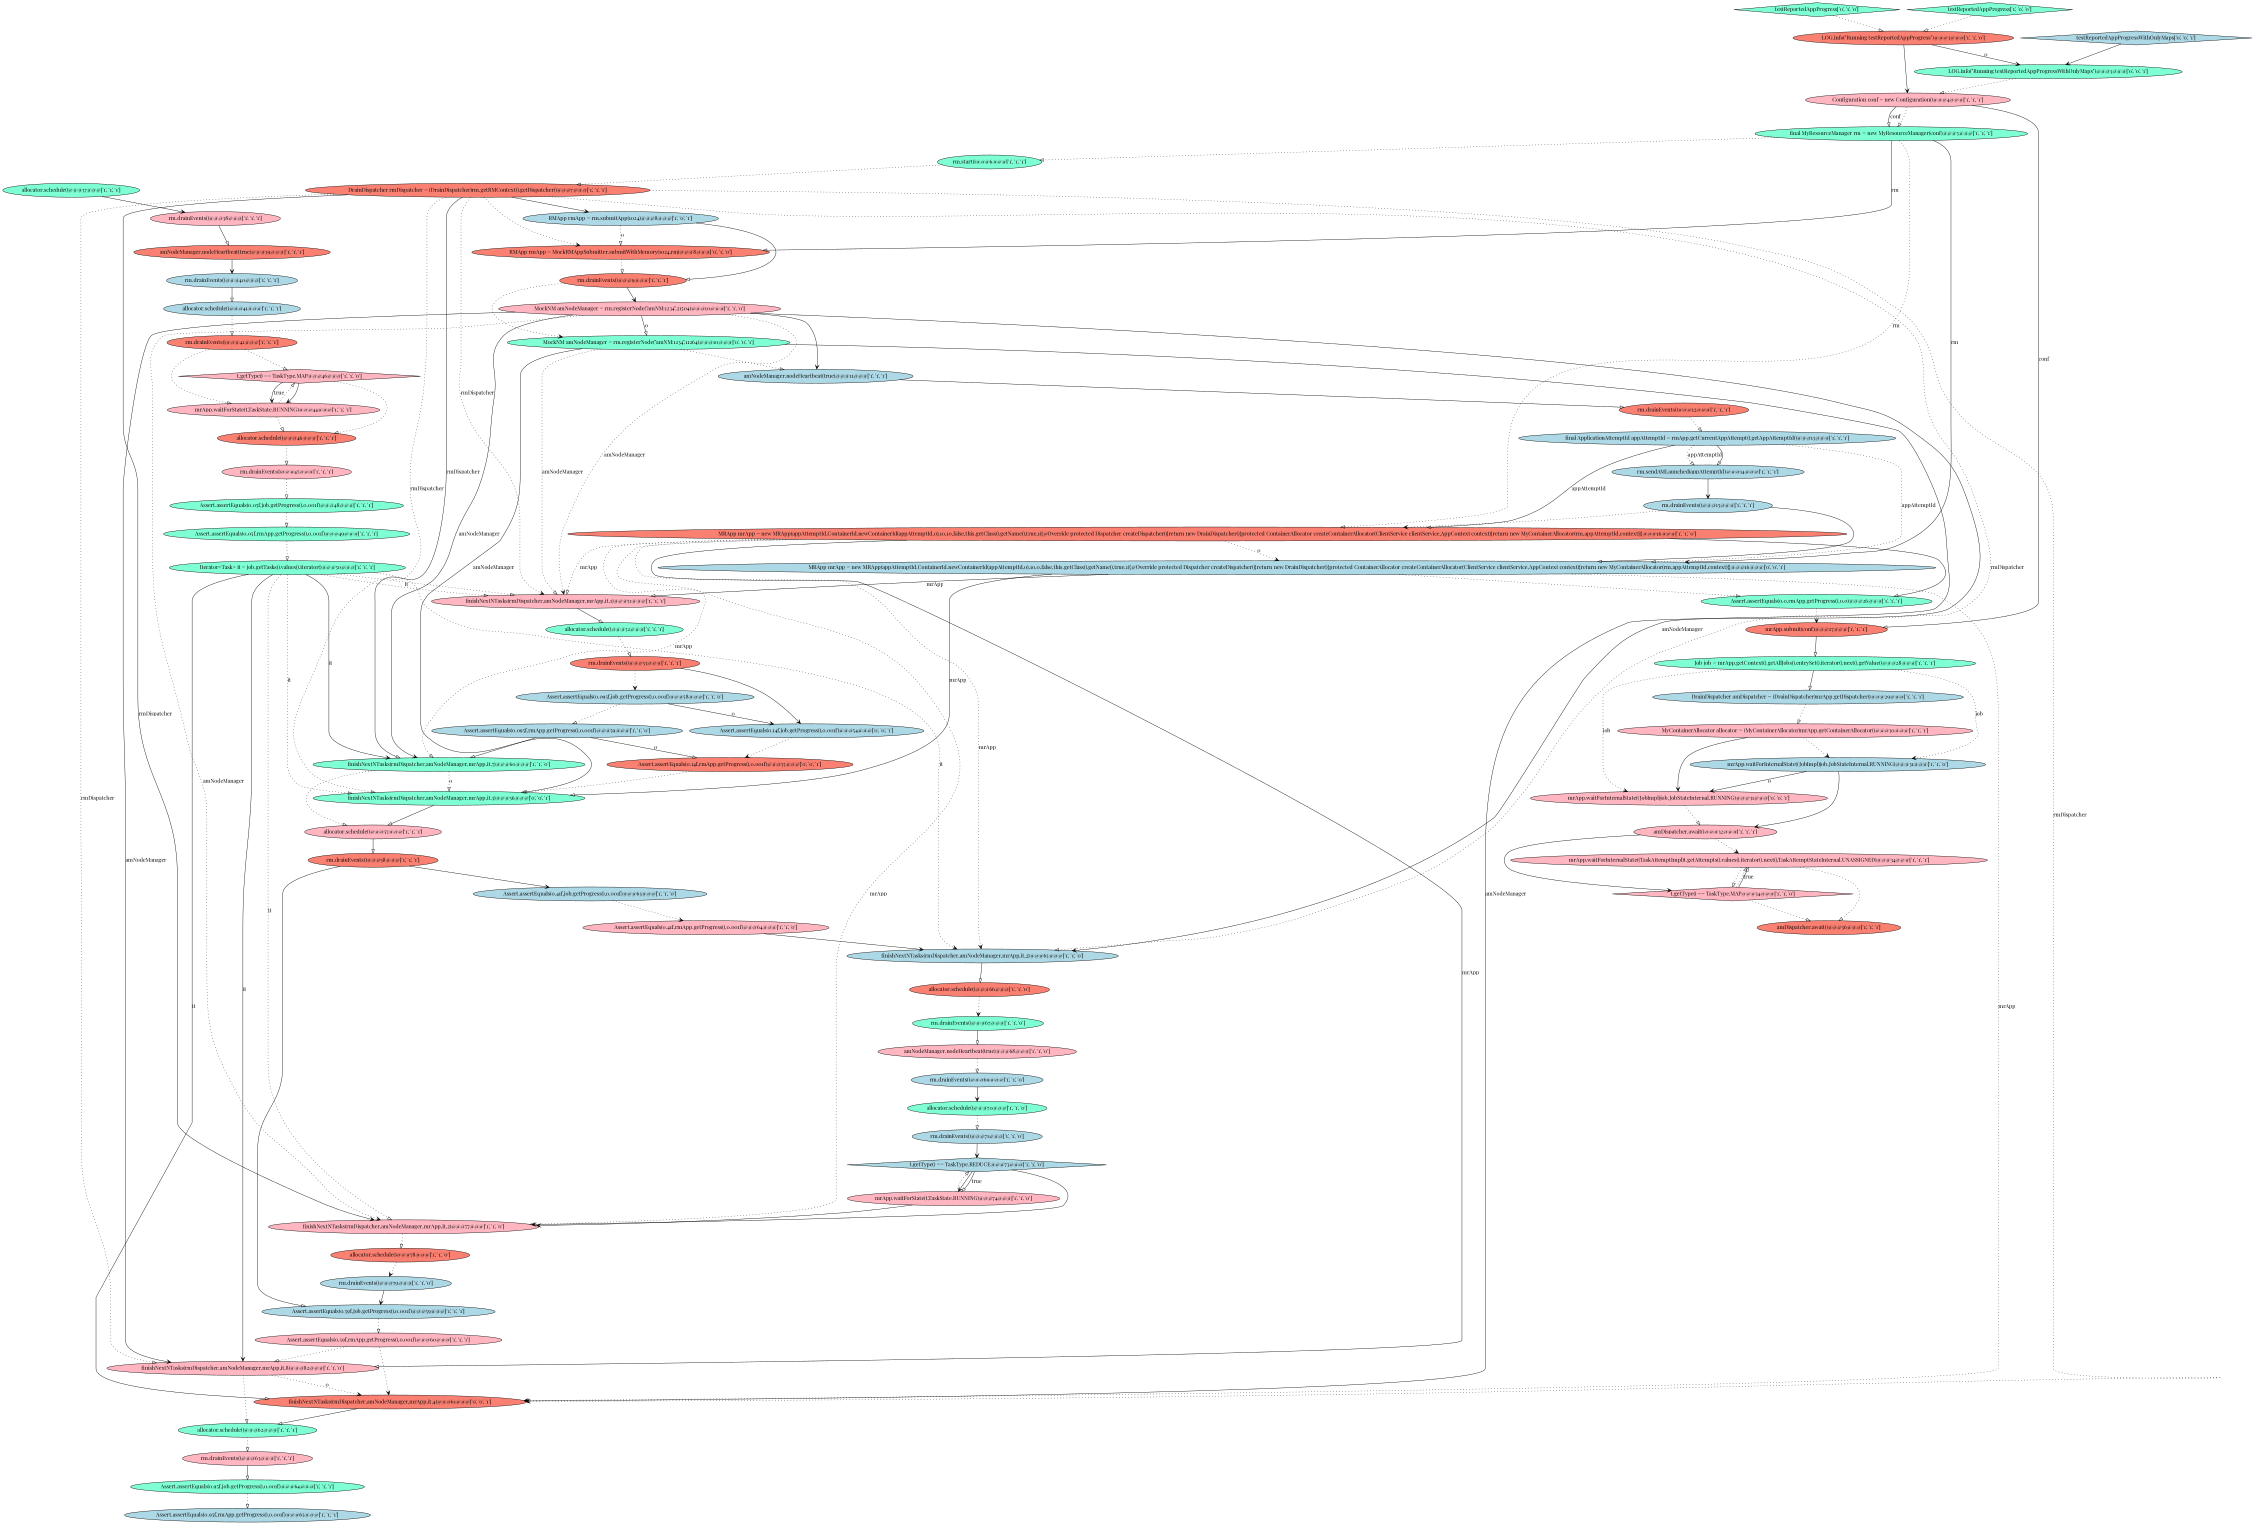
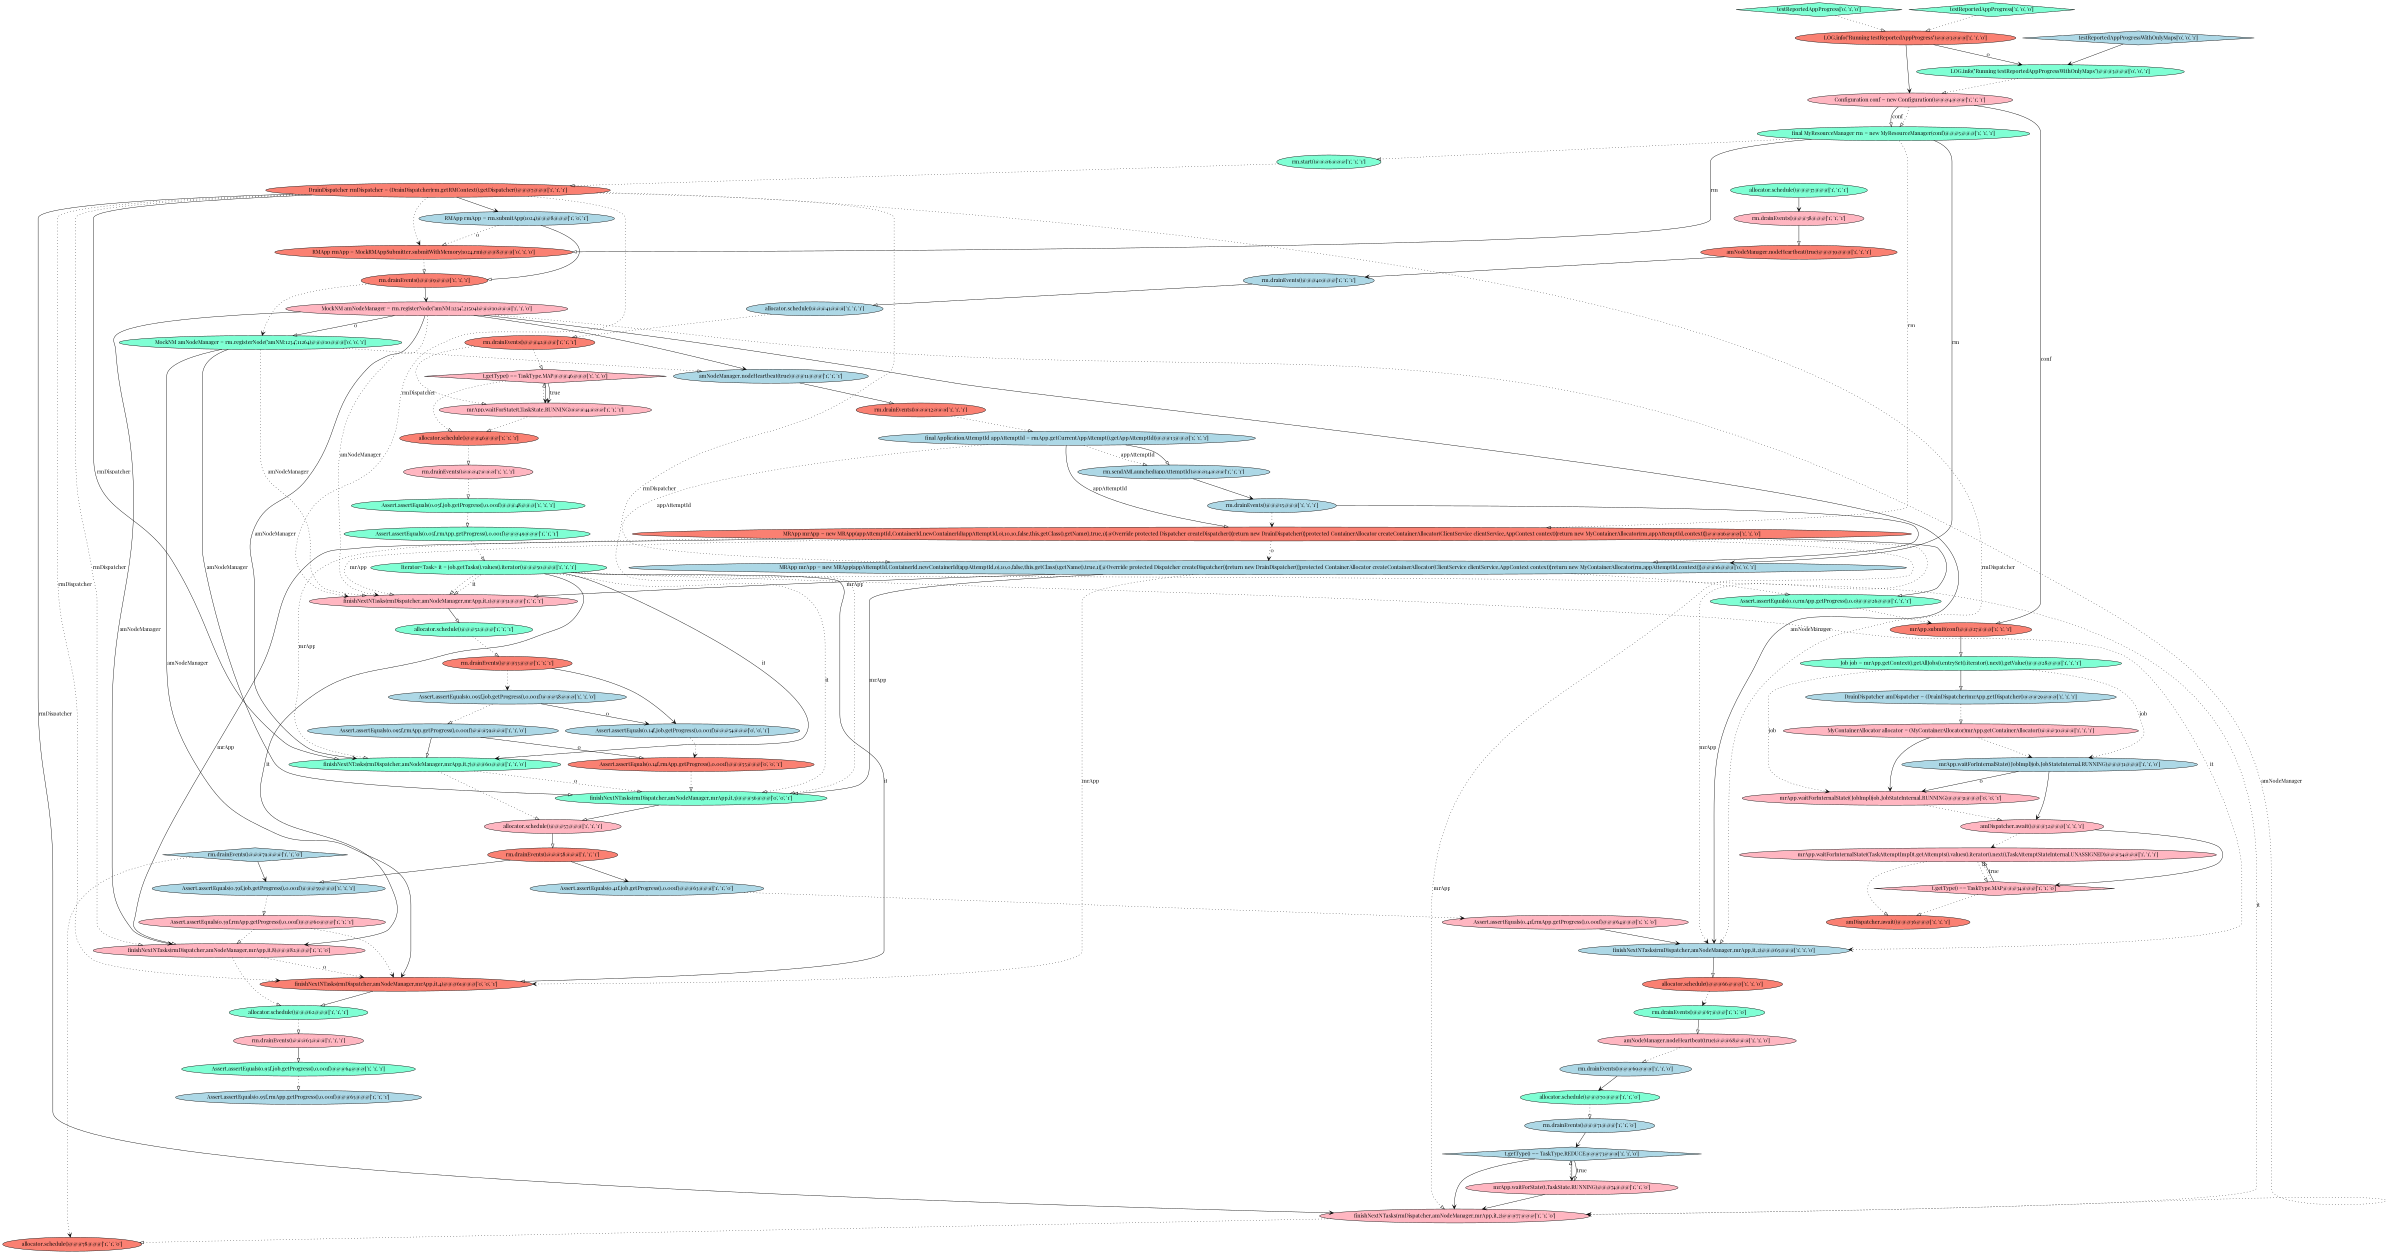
(394, 1268) -> (68, 1004)
(386, 1283) -> (255, 855)
